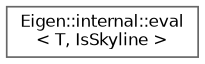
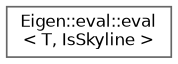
(102, 32) -> (89, 32)
